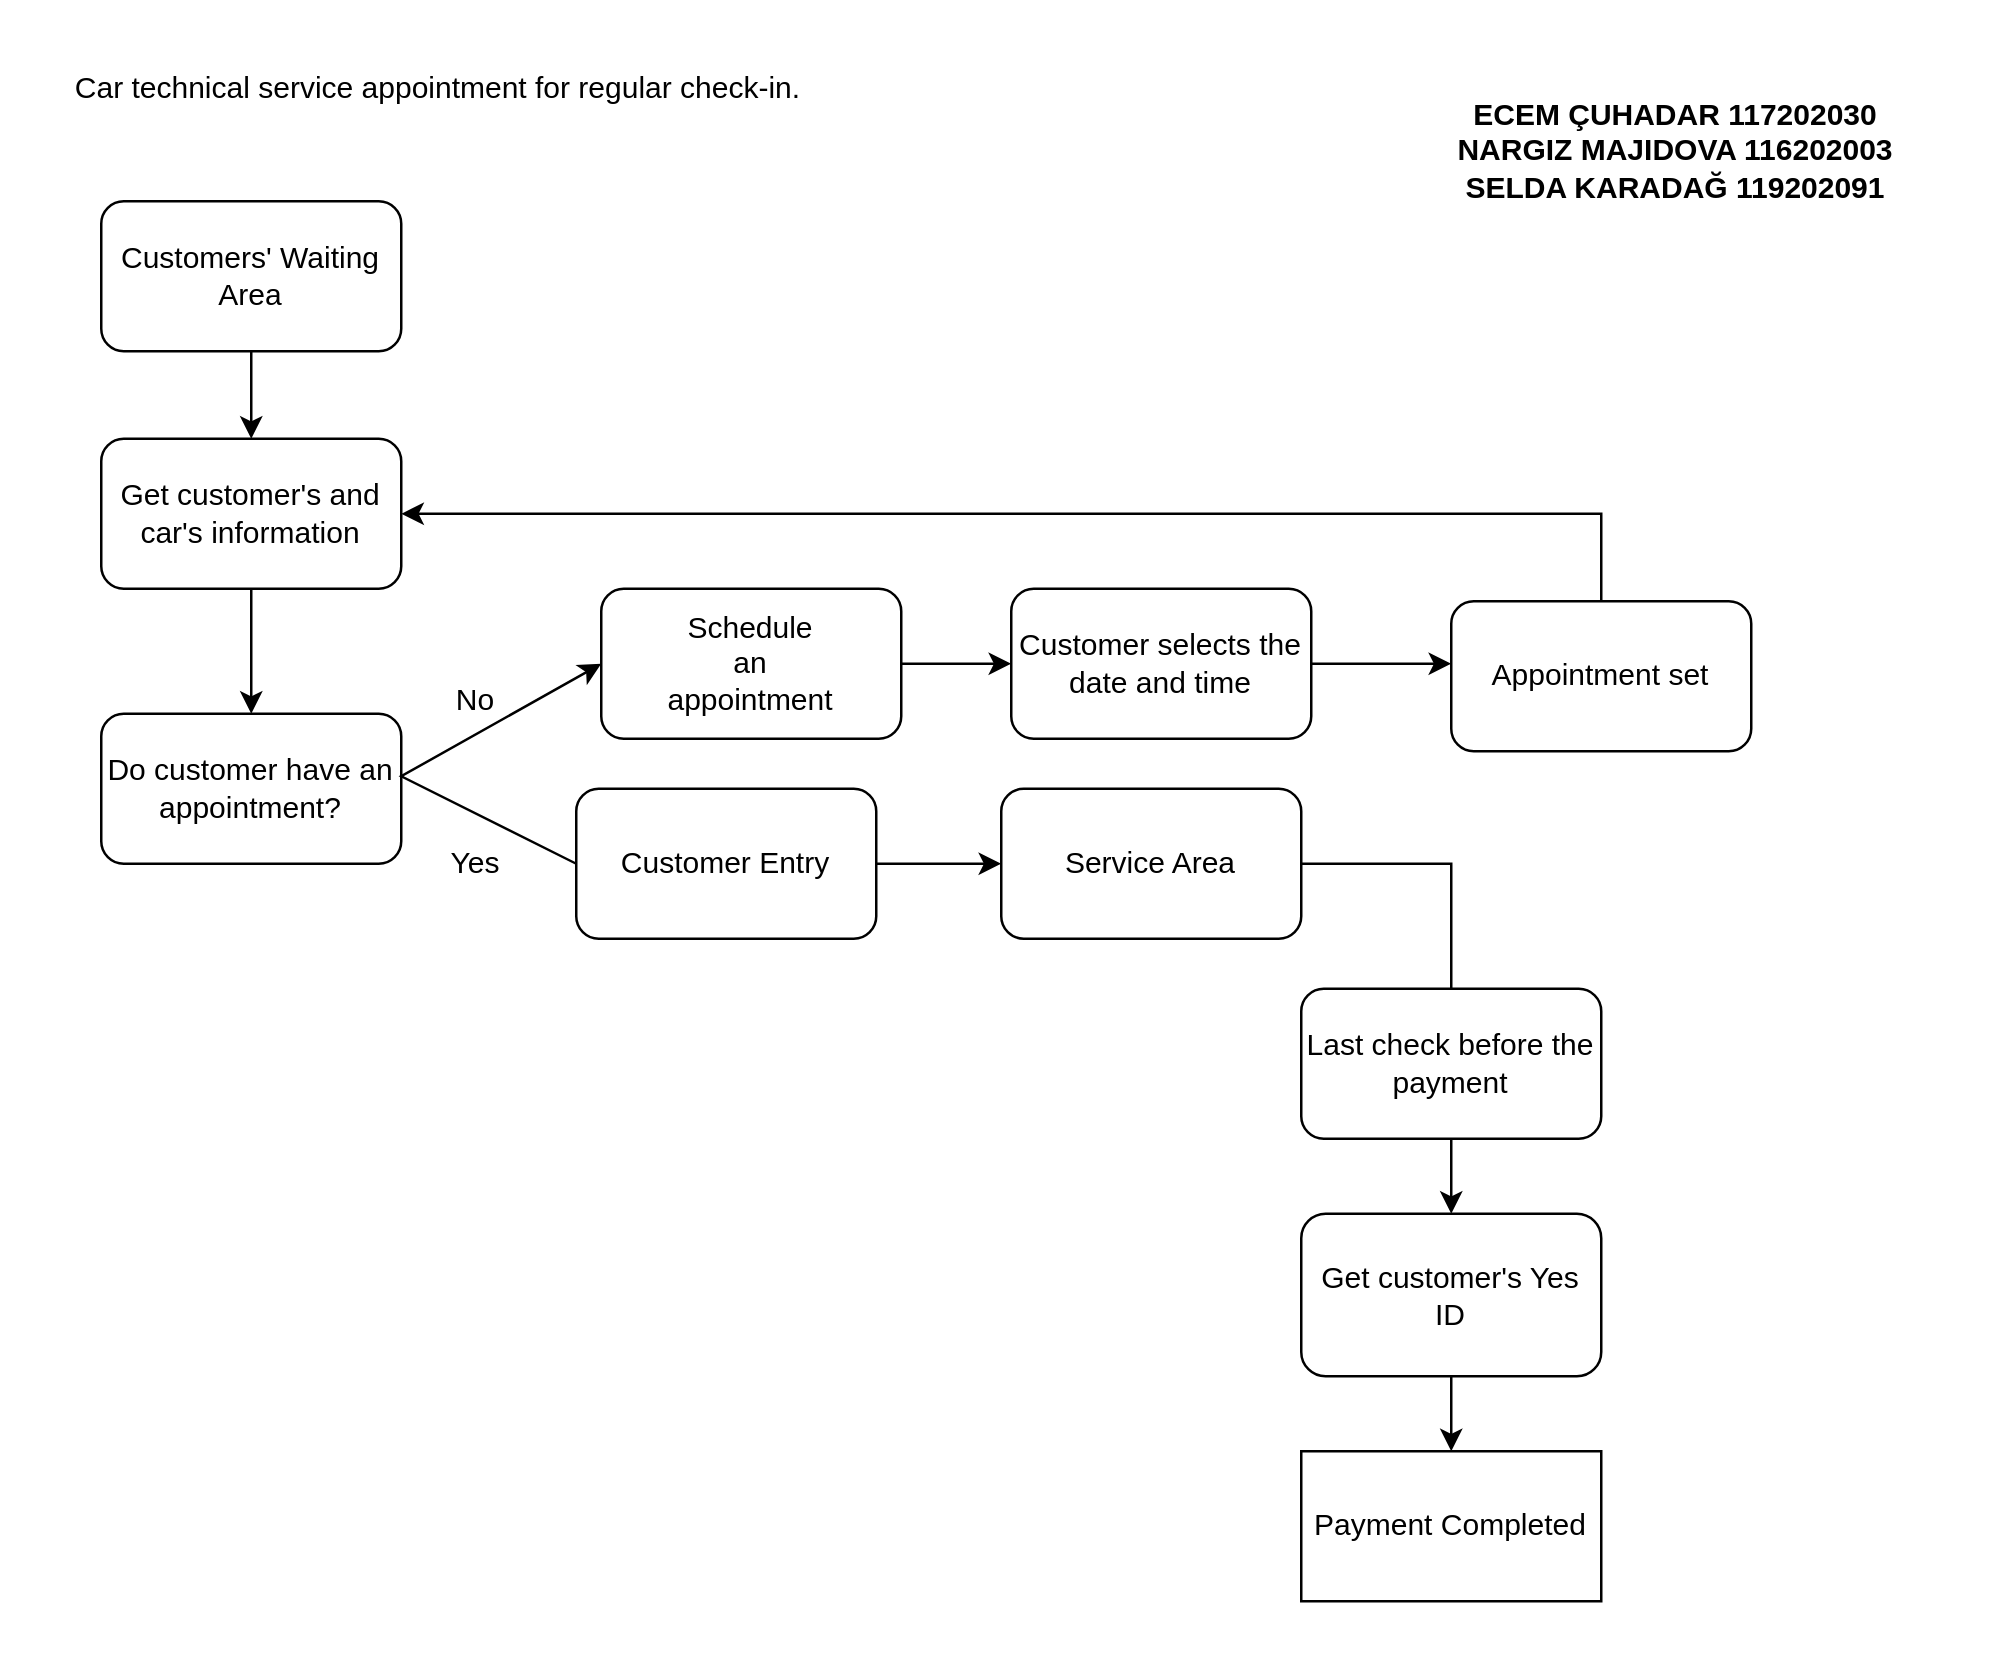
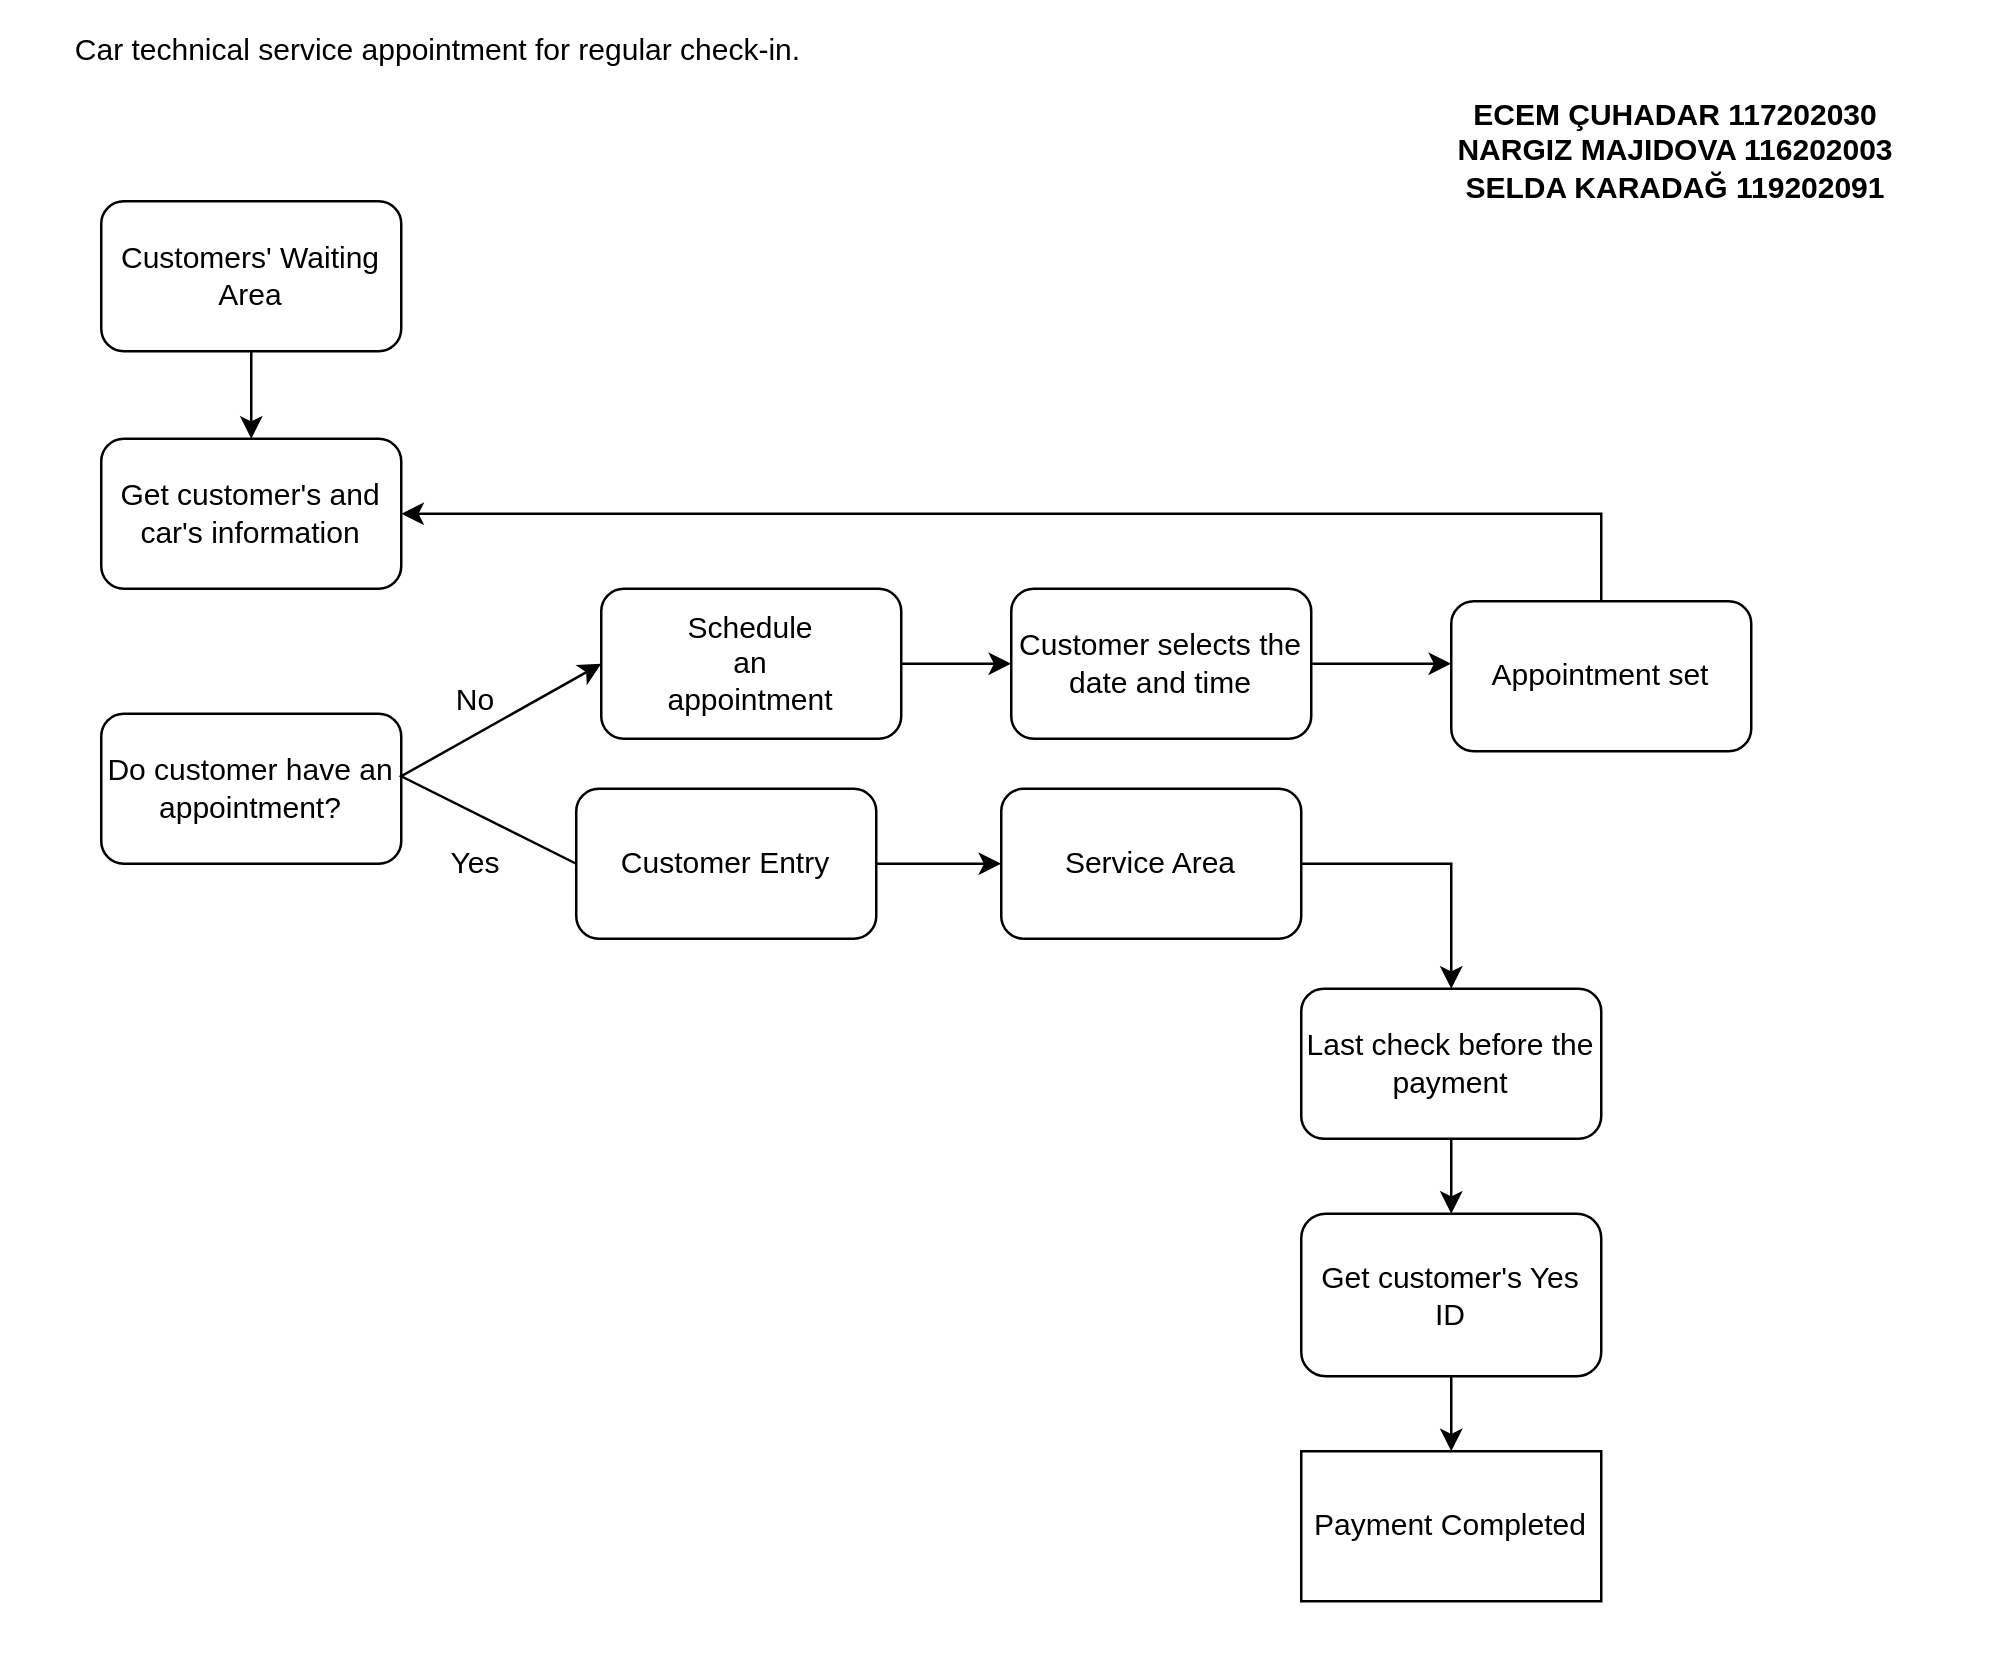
(439, 89) -> (439, 51)
(251, 643) -> none
(1451, 977) -> (1451, 970)
